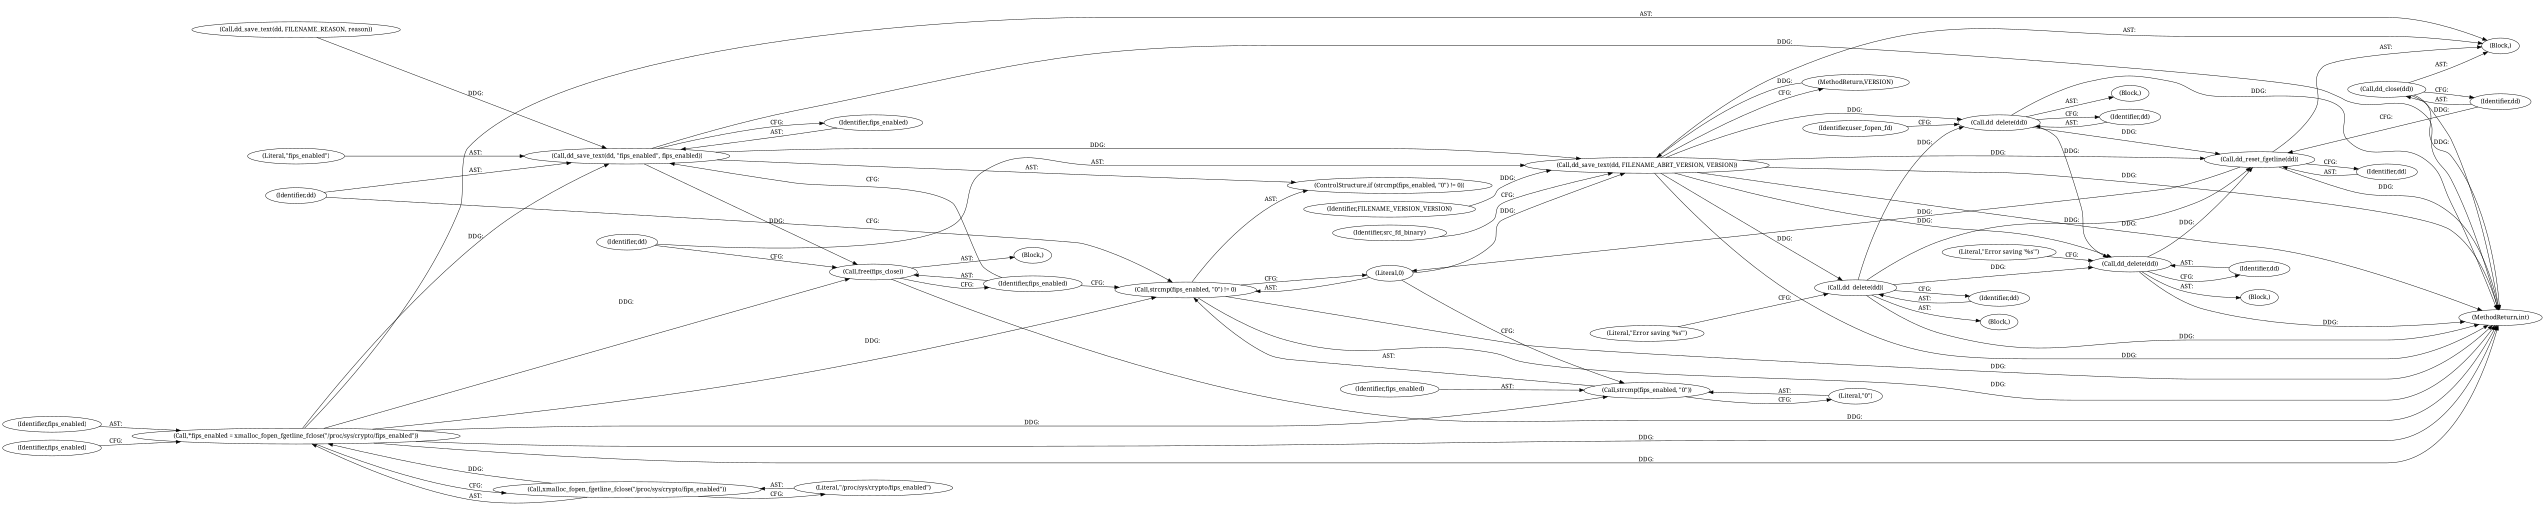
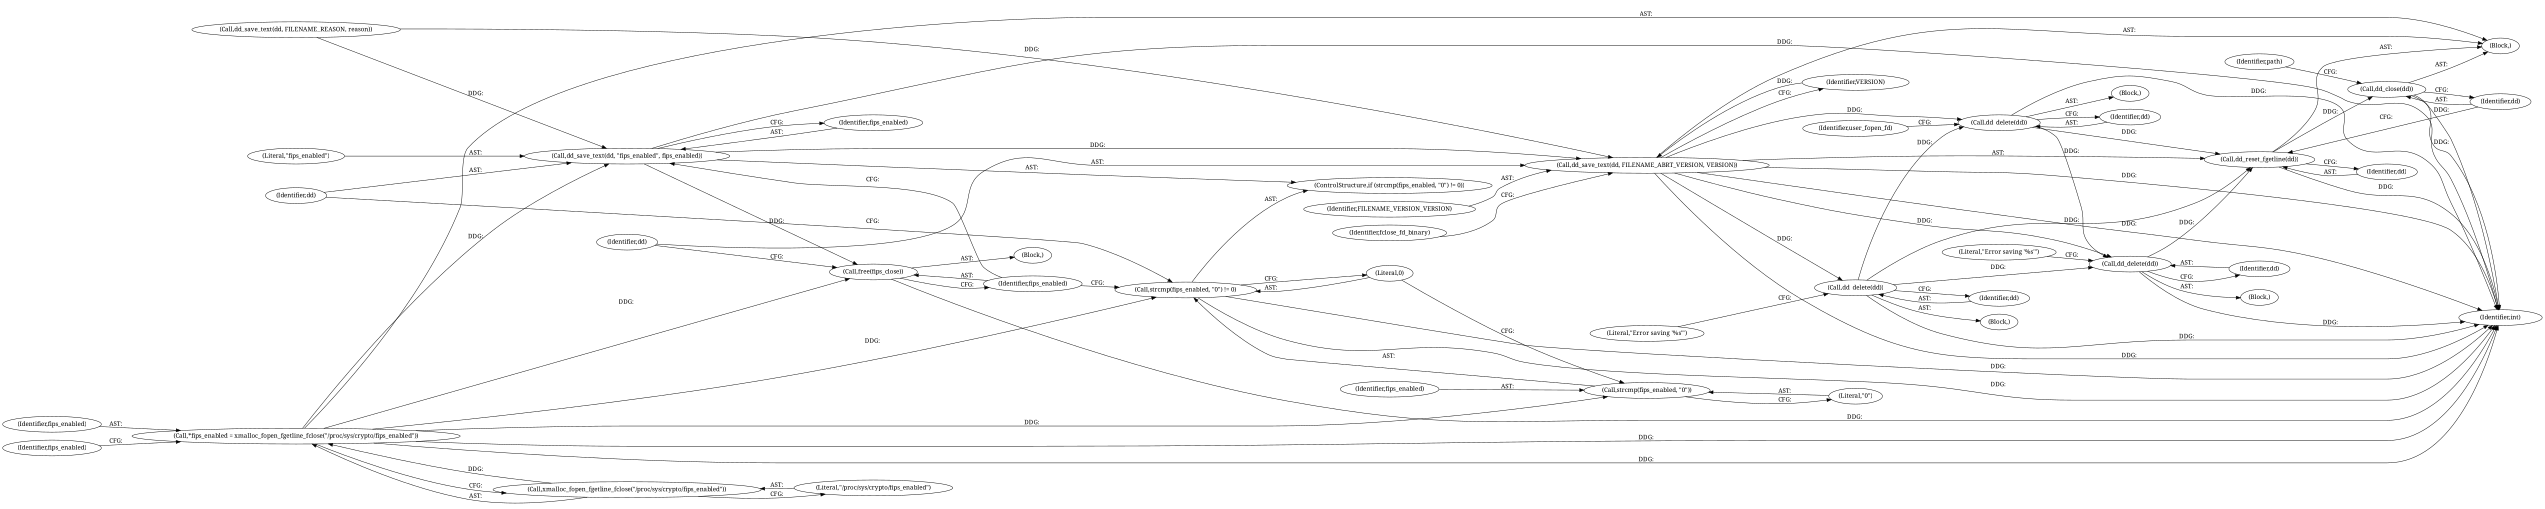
none -> (2259, 62)
(1856, 82) -> (1856, 82)
(1999, 153) -> (1999, 153)
(1509, 178) -> (1509, 178)
(1508, 217) -> (1008, 55)
(1830, 226) -> (2321, 125)
(1390, 233) -> (1390, 233)
(2501, 318) -> (2501, 318)
